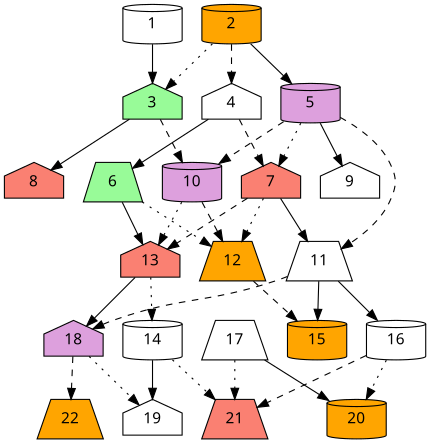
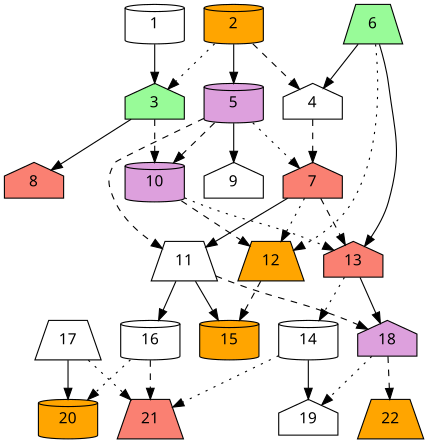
(179, 139) -> (344, 62)
